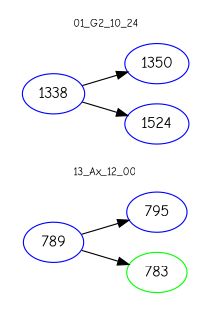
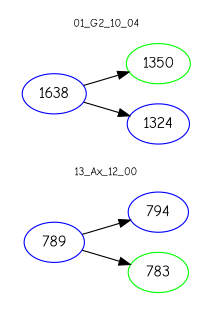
(106, 24) -> (106, 24)
(157, 64) -> (158, 64)
(54, 94) -> (54, 94)
(157, 124) -> (158, 124)
(157, 212) -> (158, 212)
